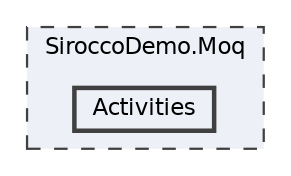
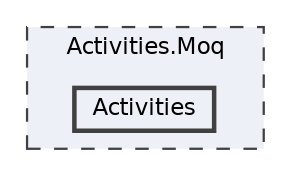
(145, 48) -> (145, 48)
